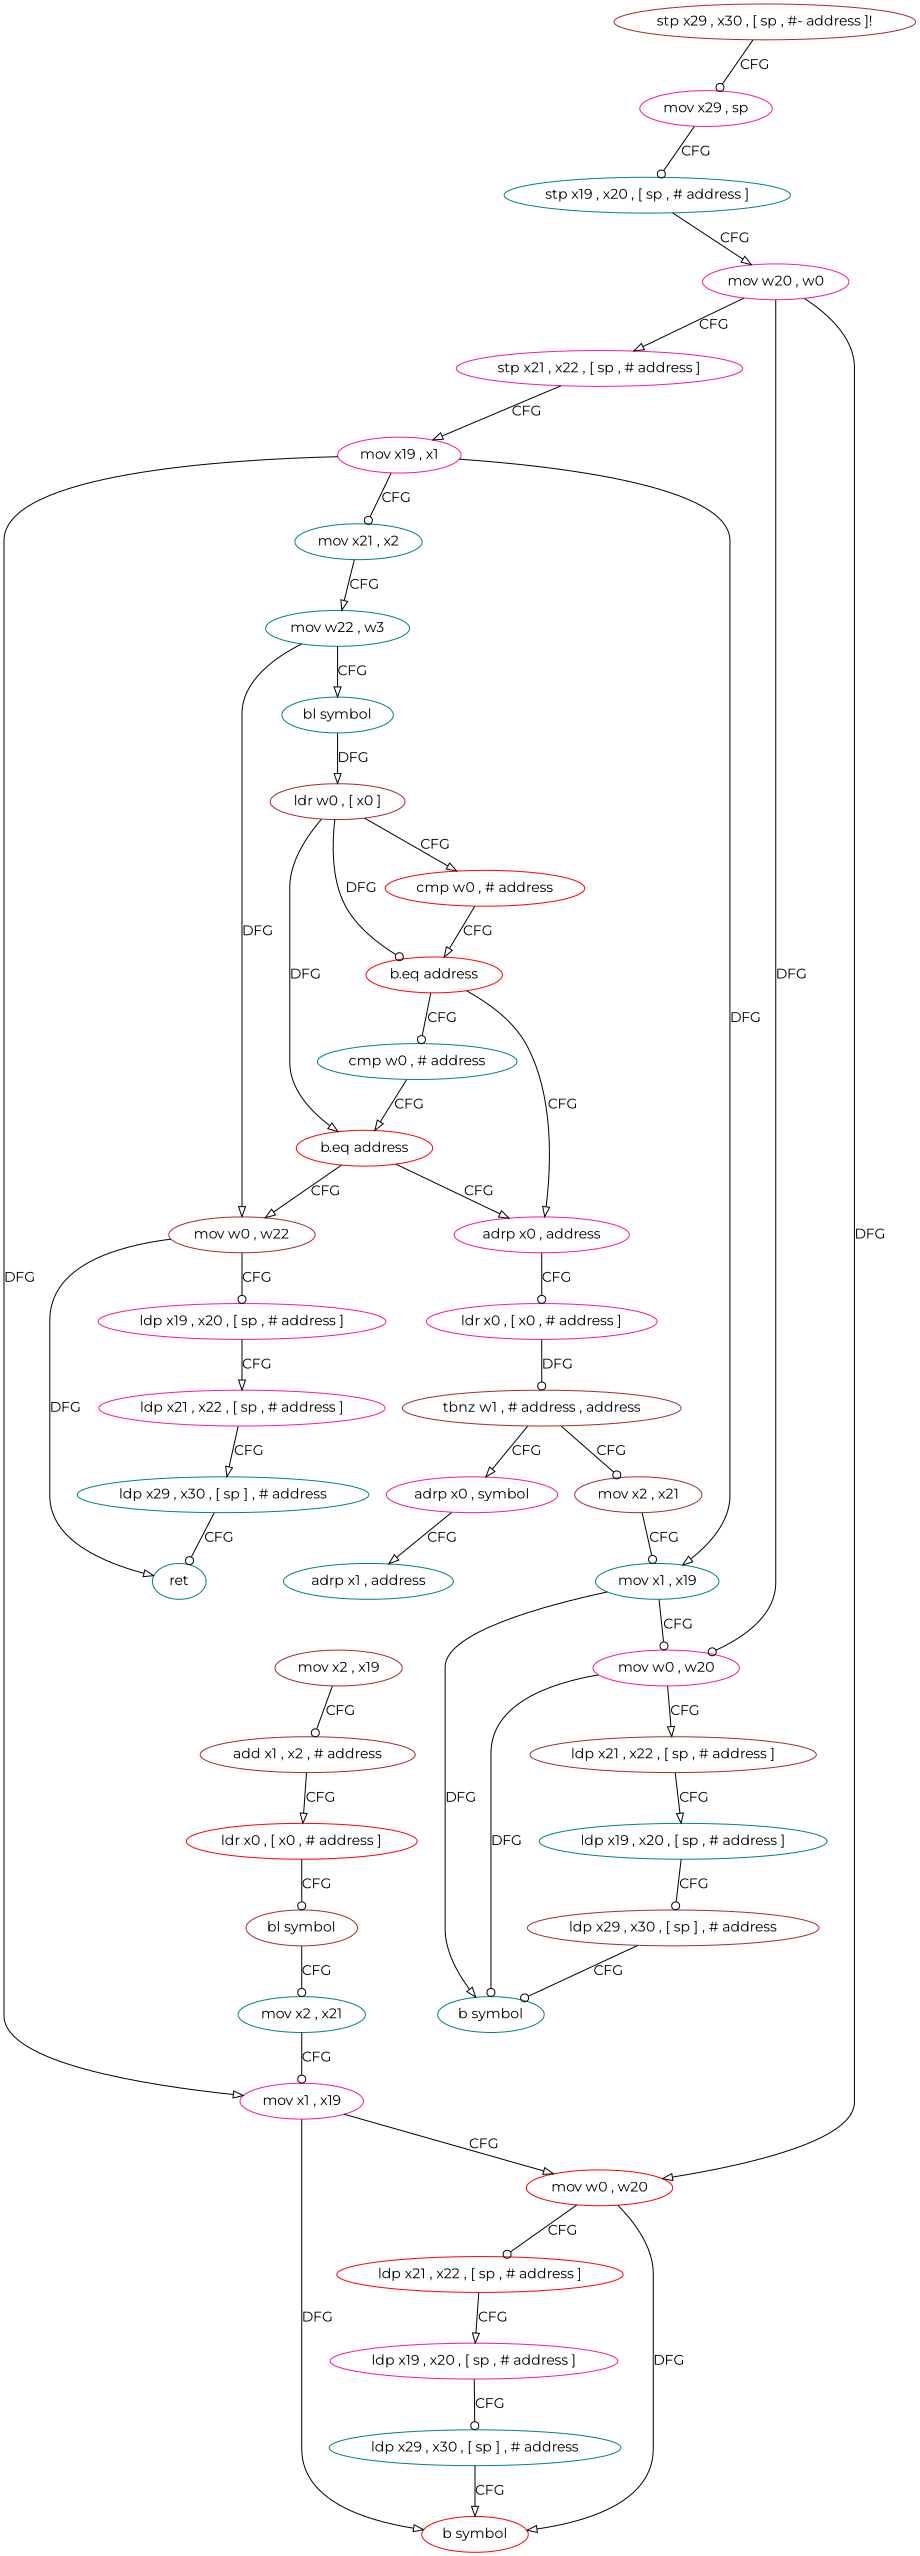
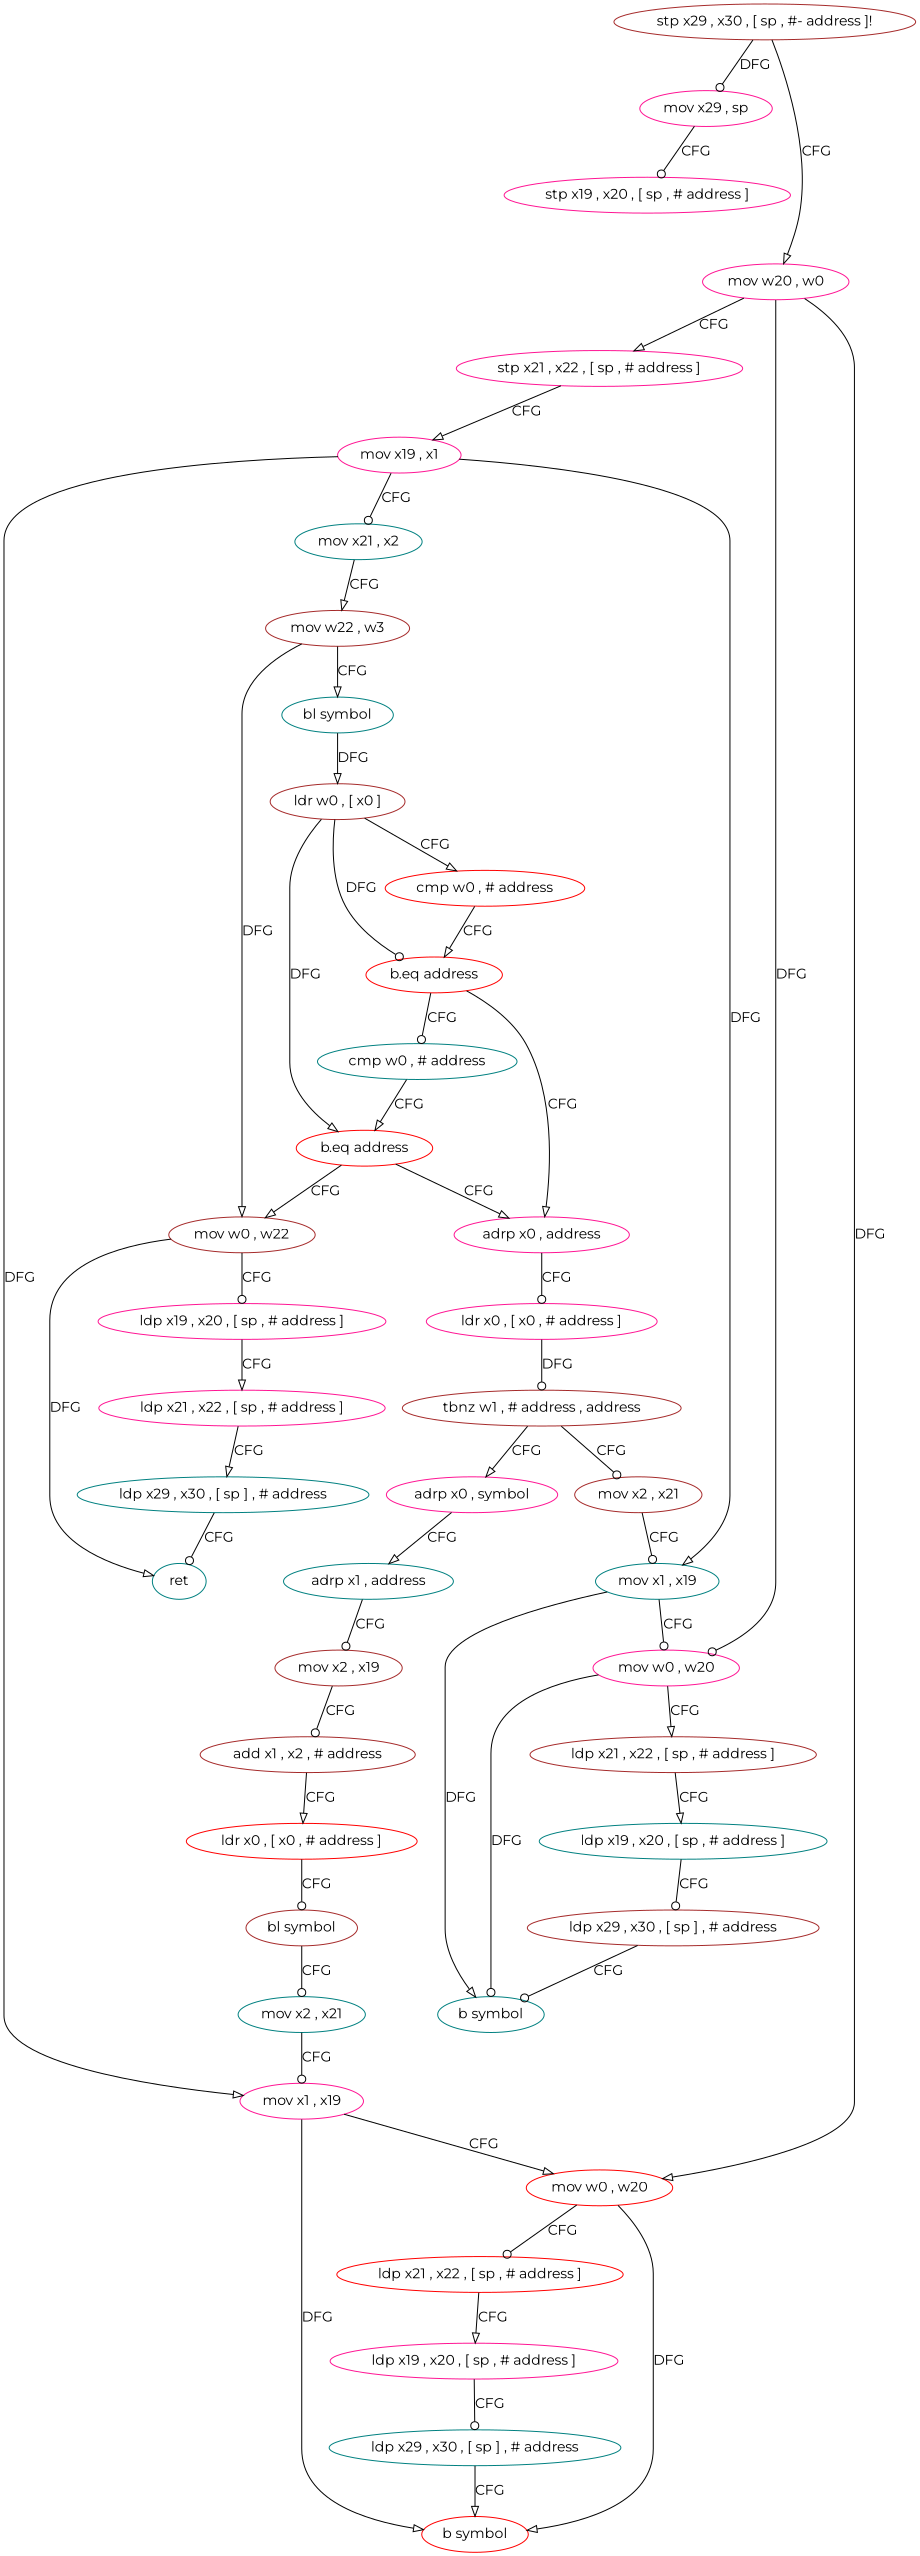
(755, 65) -> (755, 65)
(647, 195) -> (647, 195)
(708, 236) -> (800, 146)
(338, 628) -> (338, 628)
none -> (355, 1621)
